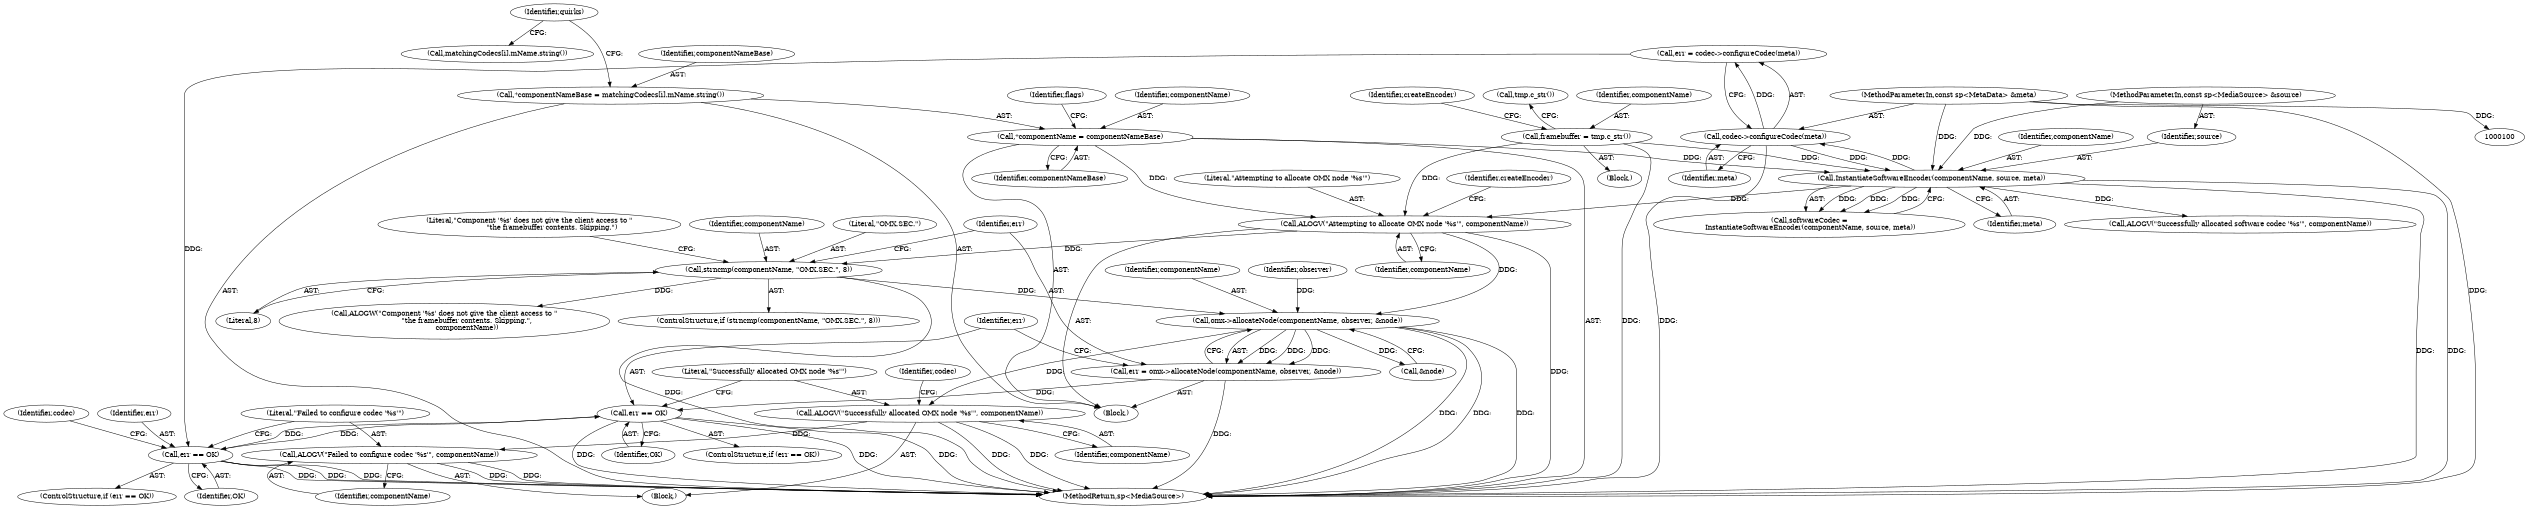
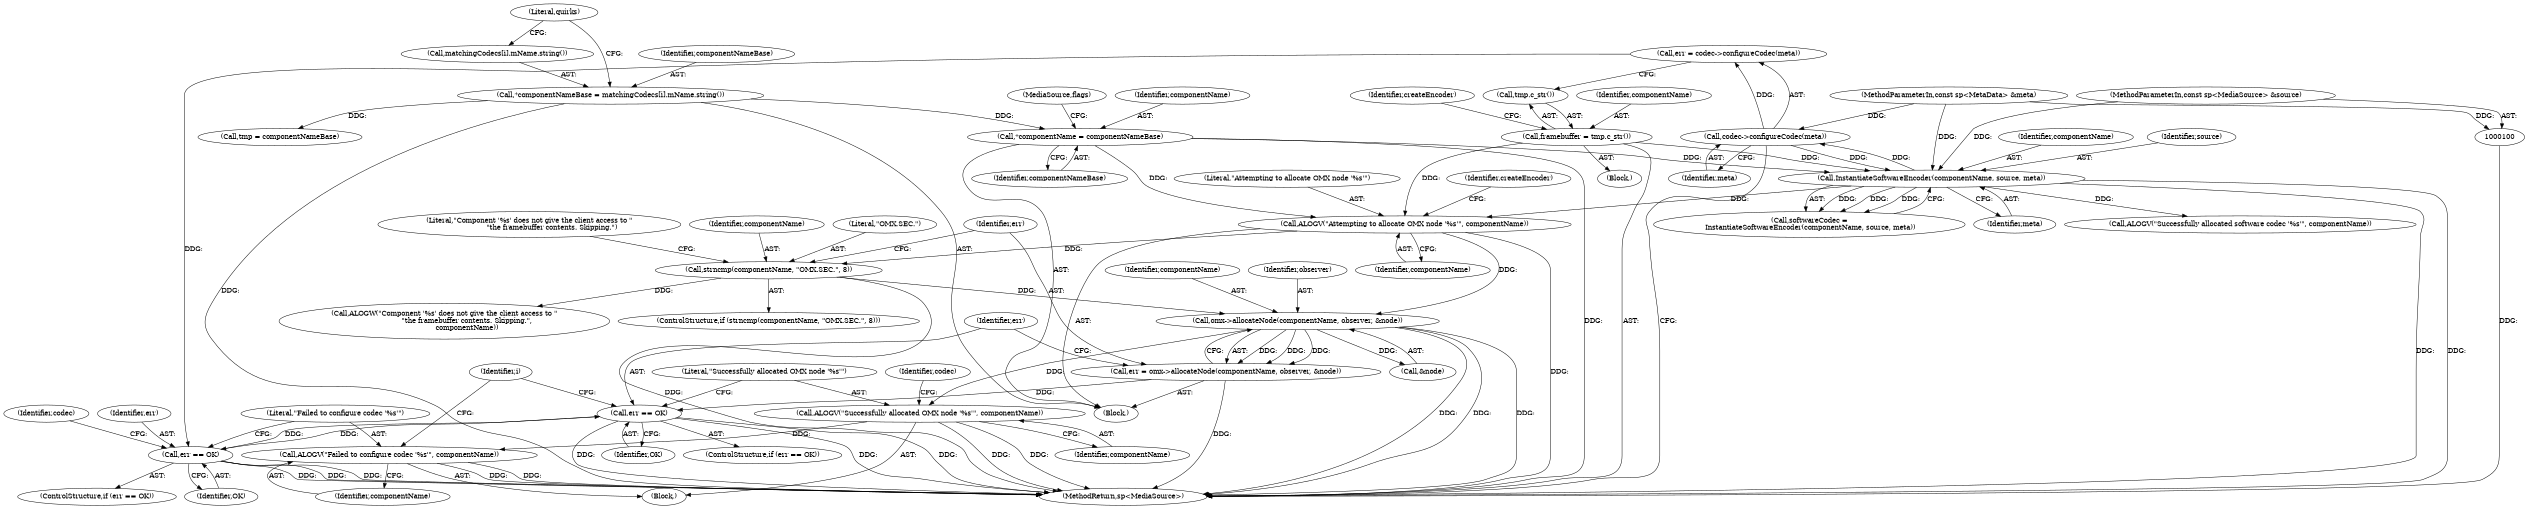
(554, 12) -> (554, 12)
none -> (552, 74)
(1057, 96) -> (1057, 96)
(1726, 98) -> (1625, 75)
none -> (1560, 112)
(2200, 114) -> (2417, 103)
(1005, 116) -> (1005, 116)
(1551, 116) -> (1551, 116)
(1878, 116) -> (1878, 116)
none -> (280, 137)
(232, 291) -> (232, 291)
(1307, 291) -> (1307, 291)
(243, 321) -> none
(1595, 321) -> (1595, 321)
(1632, 321) -> (1632, 321)
(1670, 321) -> (1670, 321)
(1417, 351) -> (1417, 351)
none -> (501, 372)
(2101, 493) -> (2340, 487)
